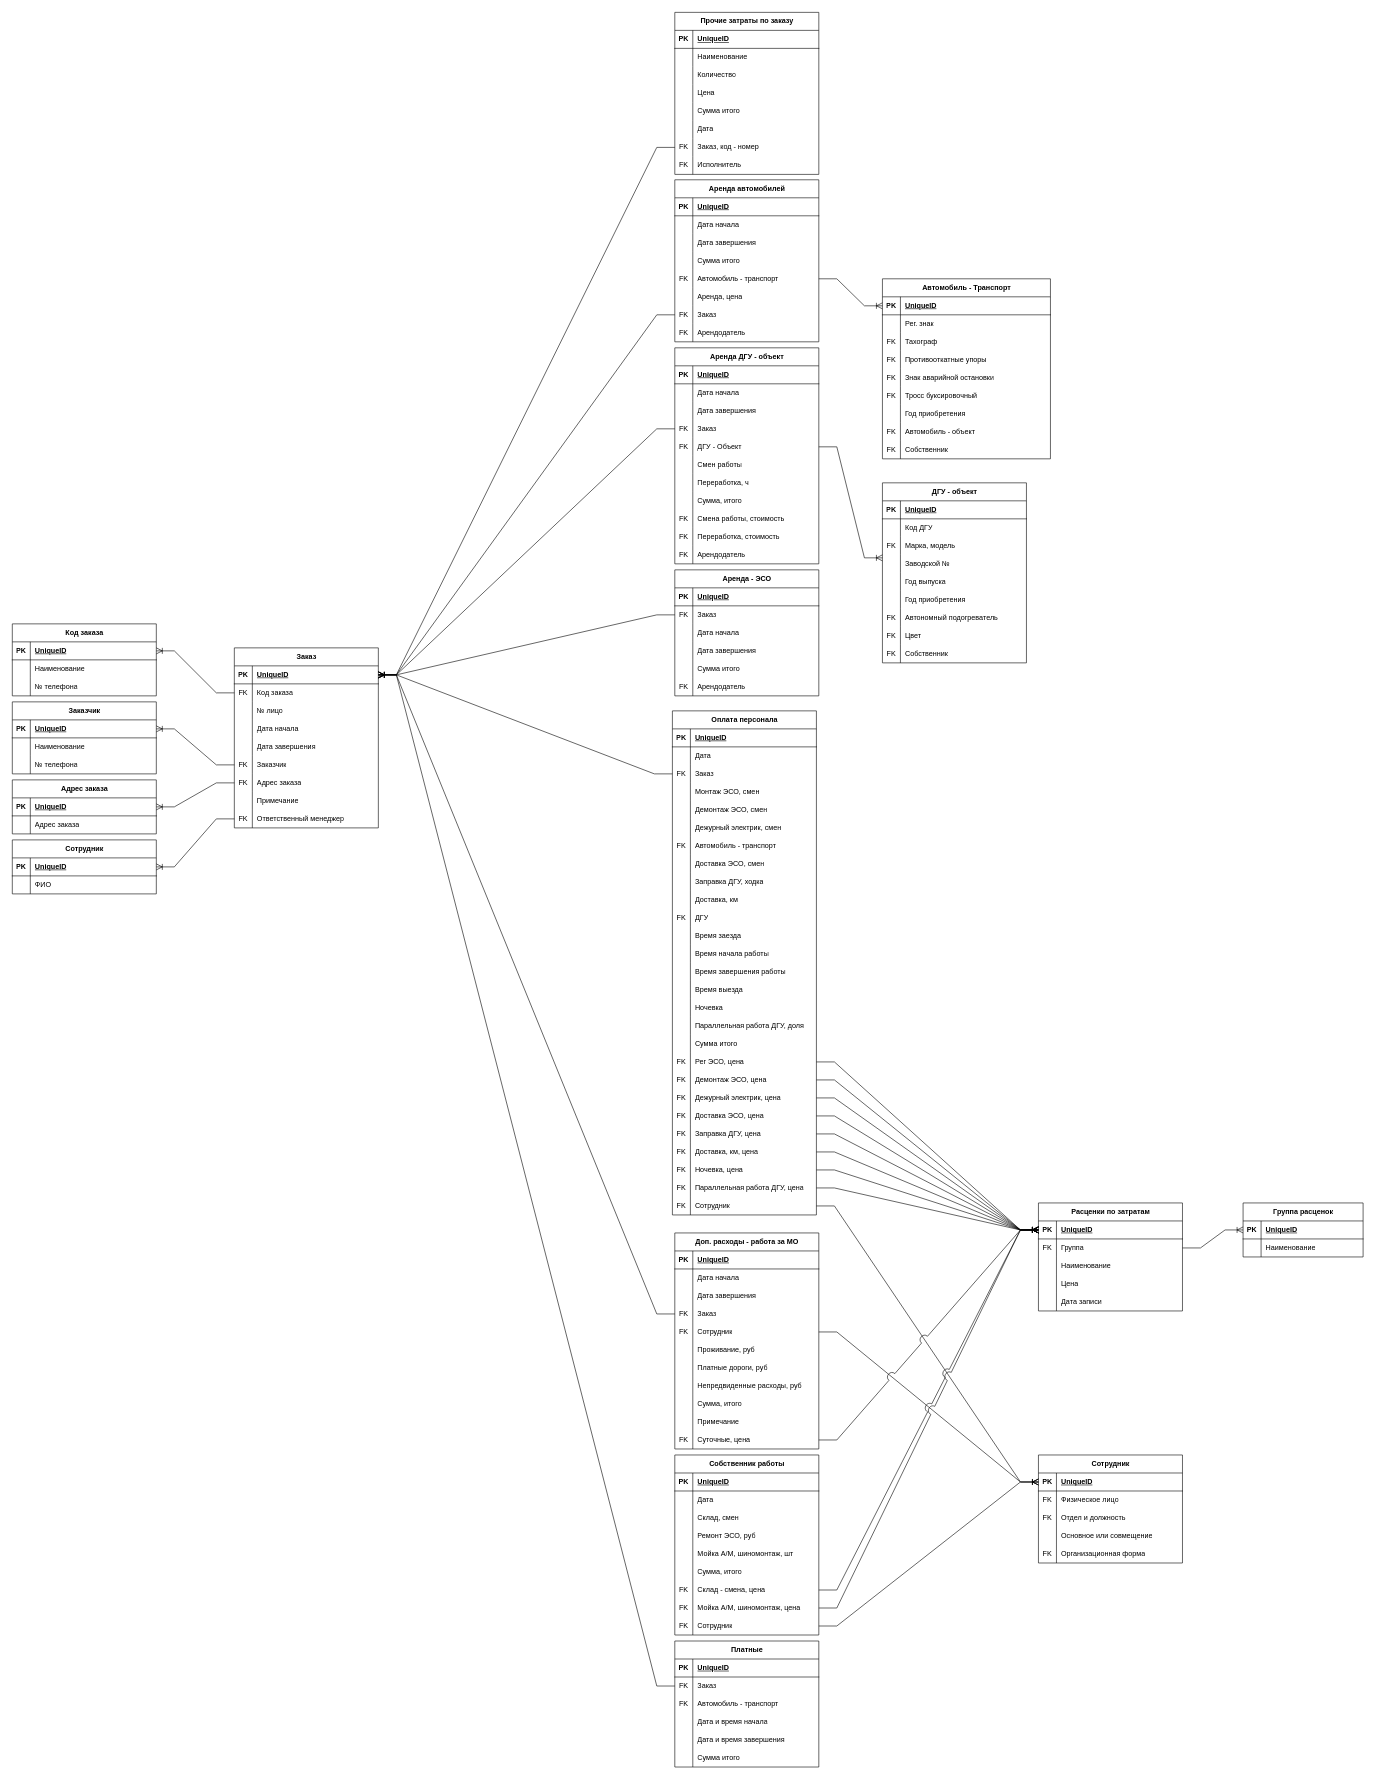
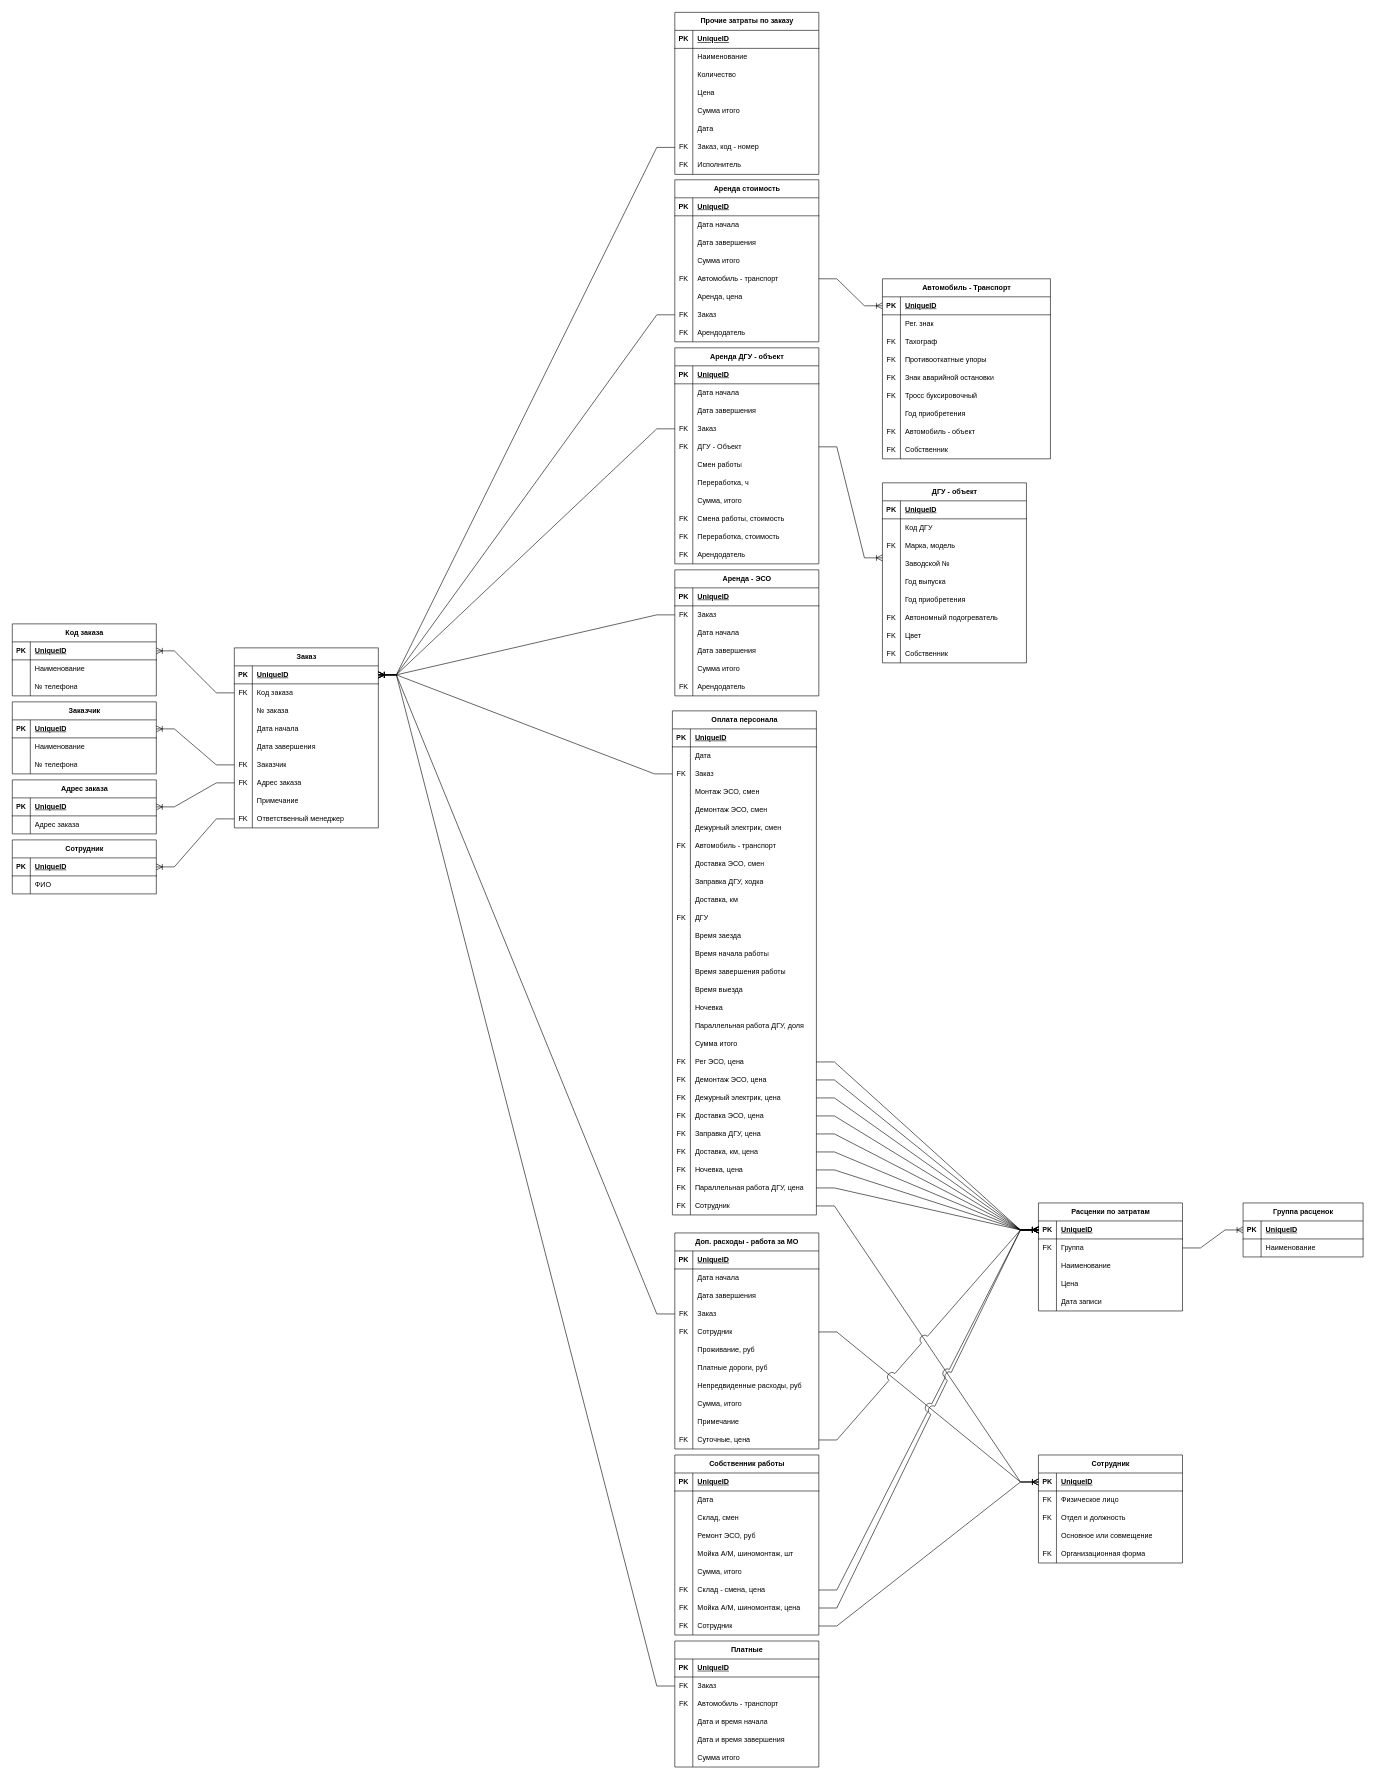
(747, 189) -> (747, 189)
(268, 711) -> (272, 711)
